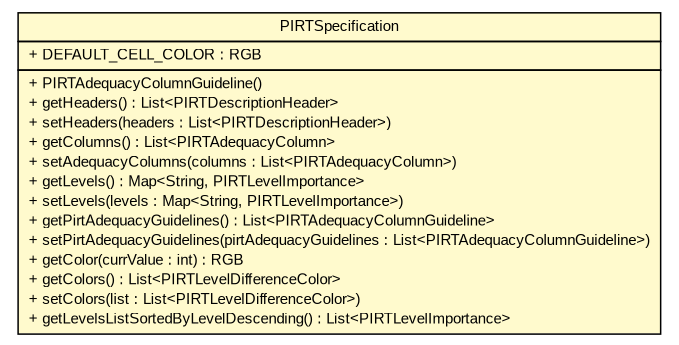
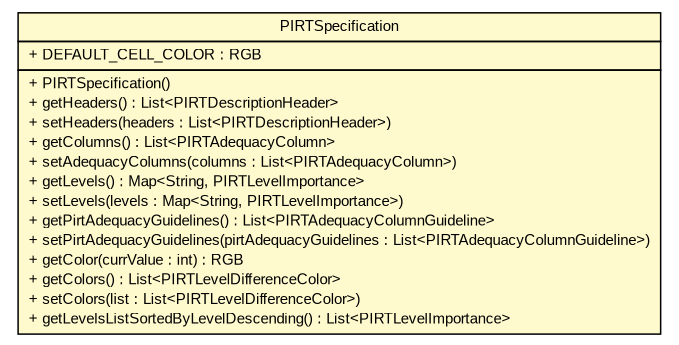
(146, 84) -> (100, 84)
